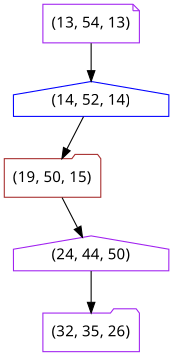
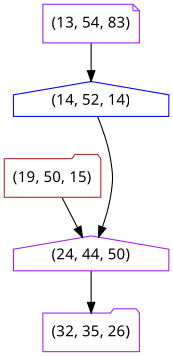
(91, 24) -> (91, 24)
(75, 133) -> (112, 171)
